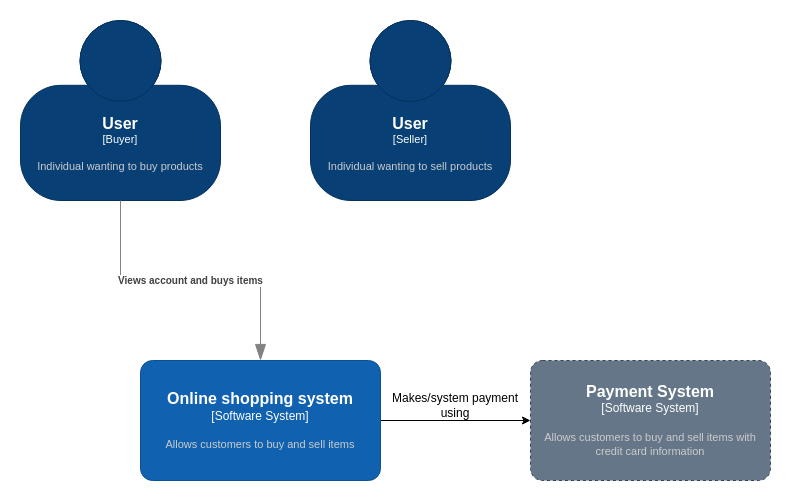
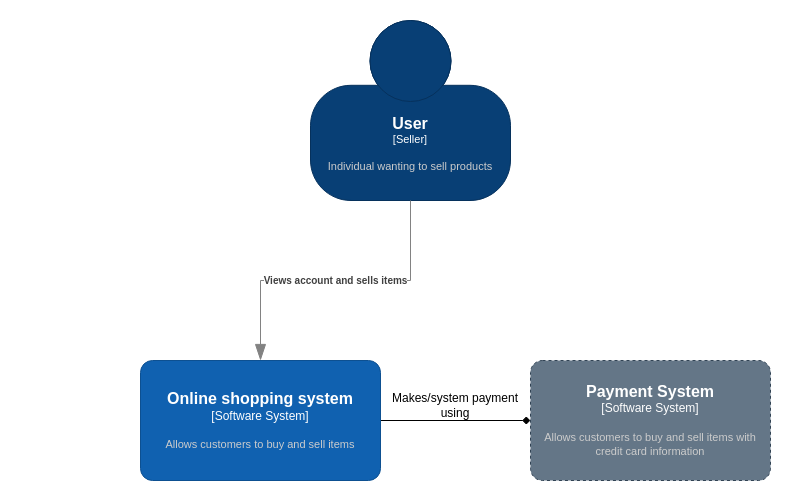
(121, 111) -> none
(150, 281) -> none
none -> (377, 281)
(522, 421) -> (522, 421)
